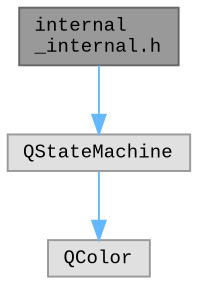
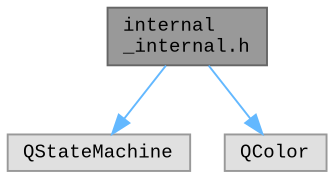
(99, 196) -> (230, 92)
